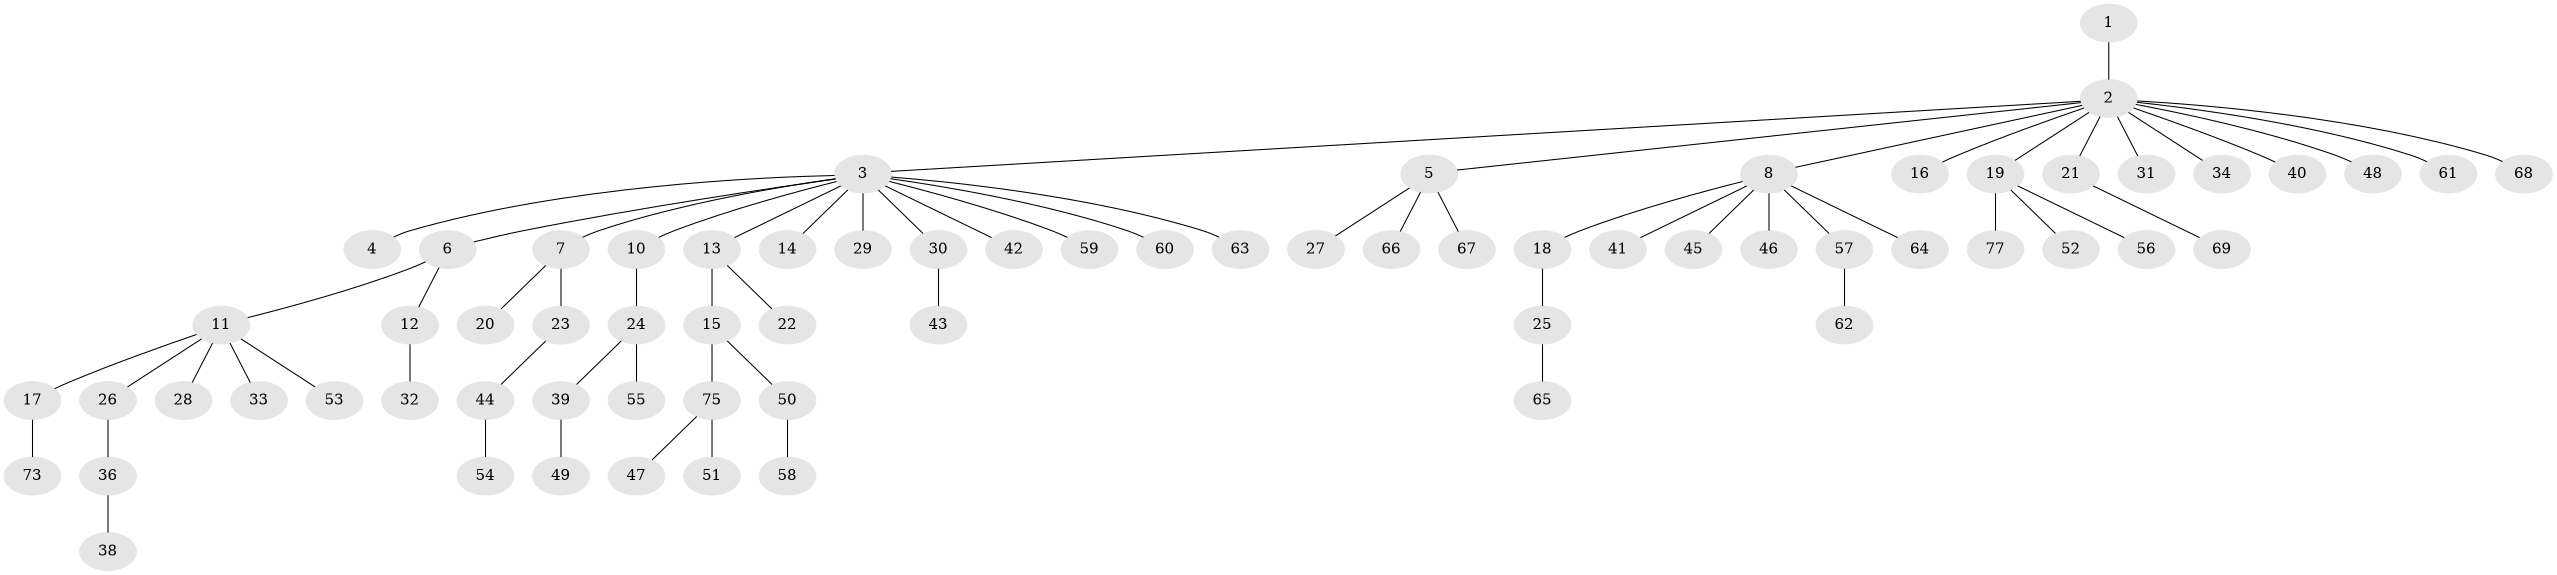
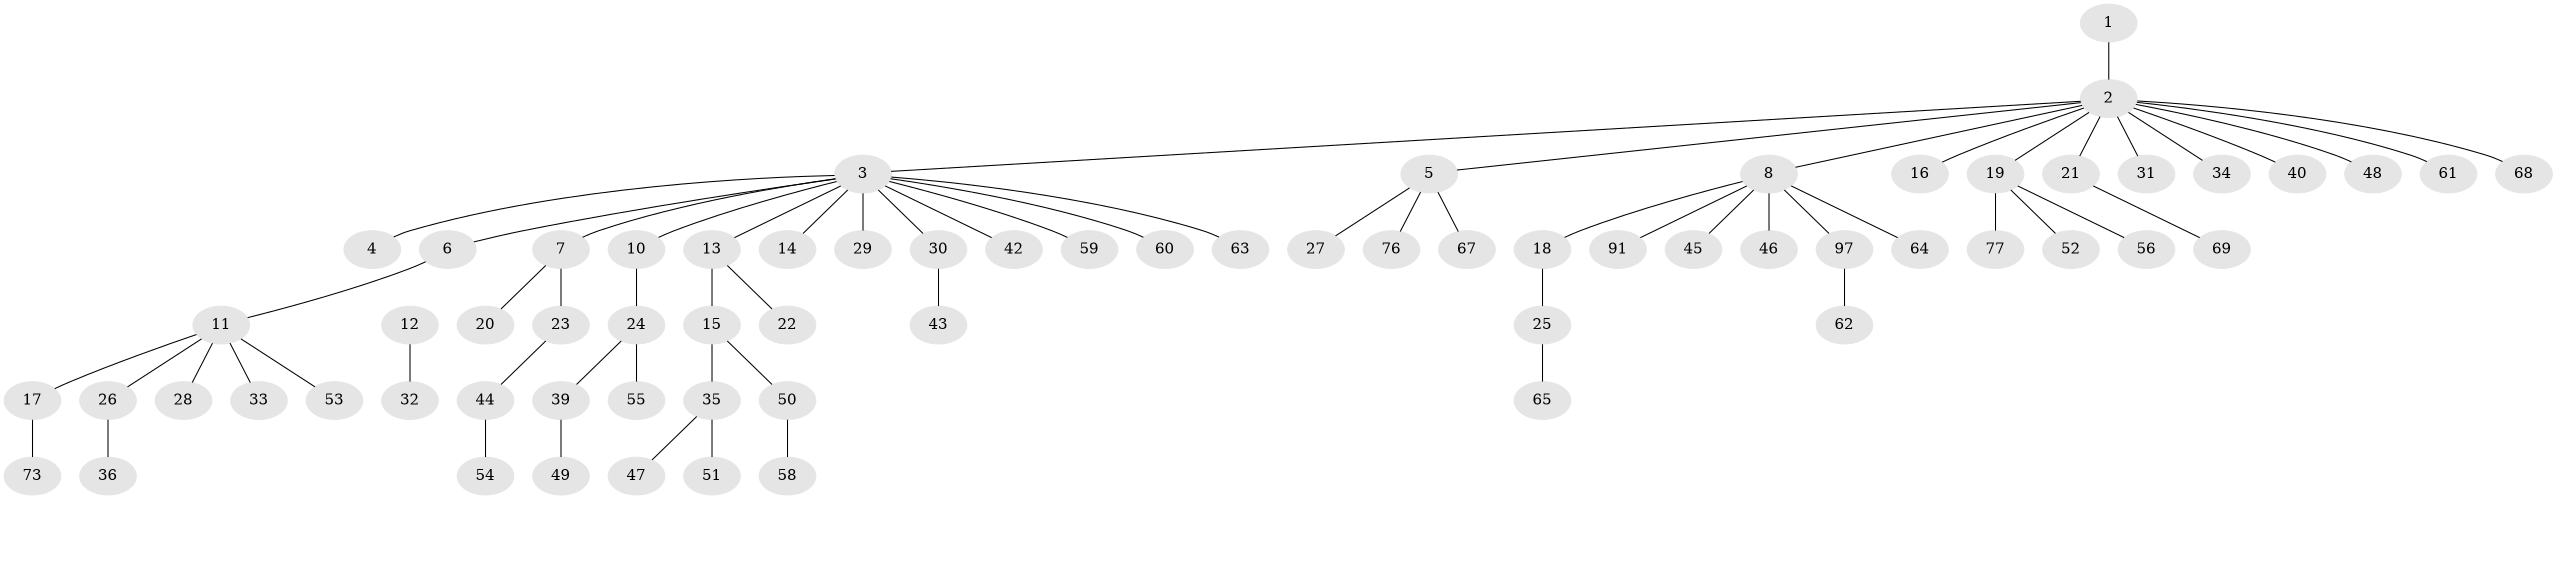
(1392, 250) -> (1392, 250)
(1618, 250) -> (1618, 250)
(1845, 250) -> (1845, 250)
(429, 287) -> none
(712, 401) -> (712, 401)
(108, 552) -> none
